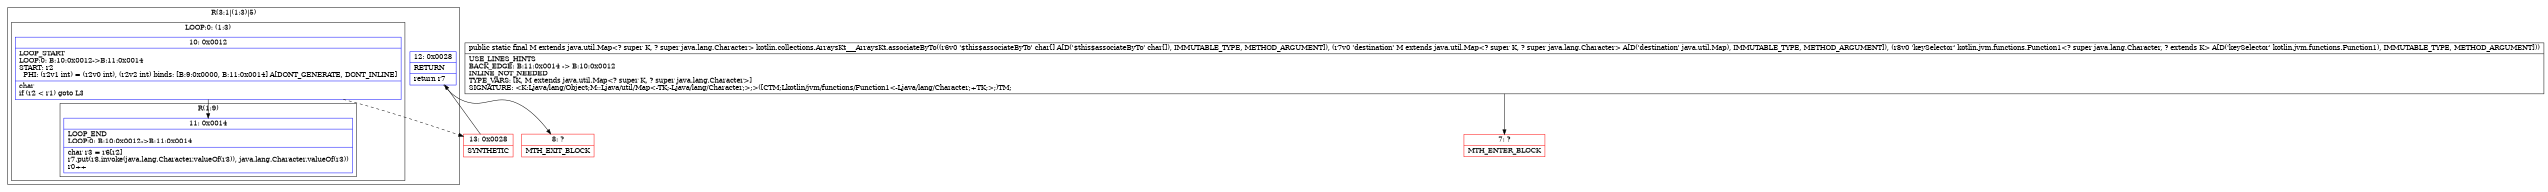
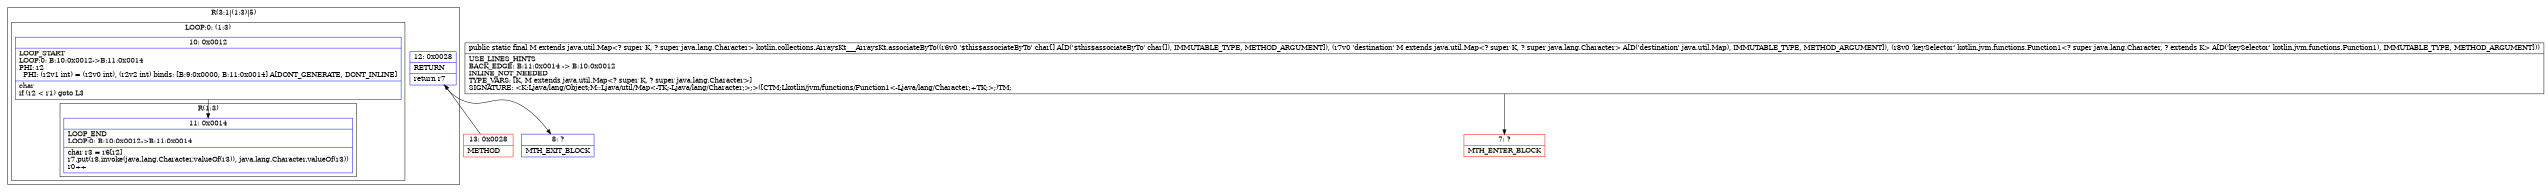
(37, 68) -> (33, 68)
(208, 109) -> (208, 109)
(401, 116) -> none
(558, 146) -> (558, 146)
(488, 151) -> (484, 151)
